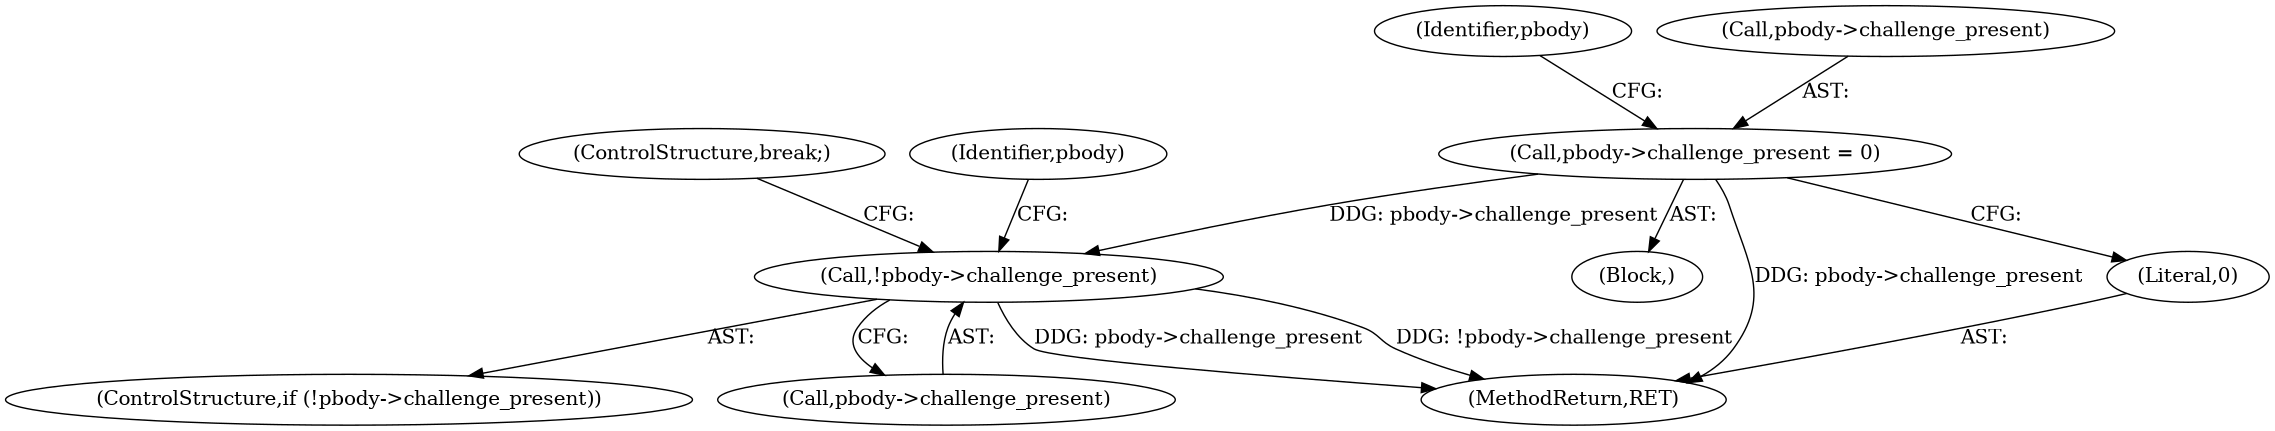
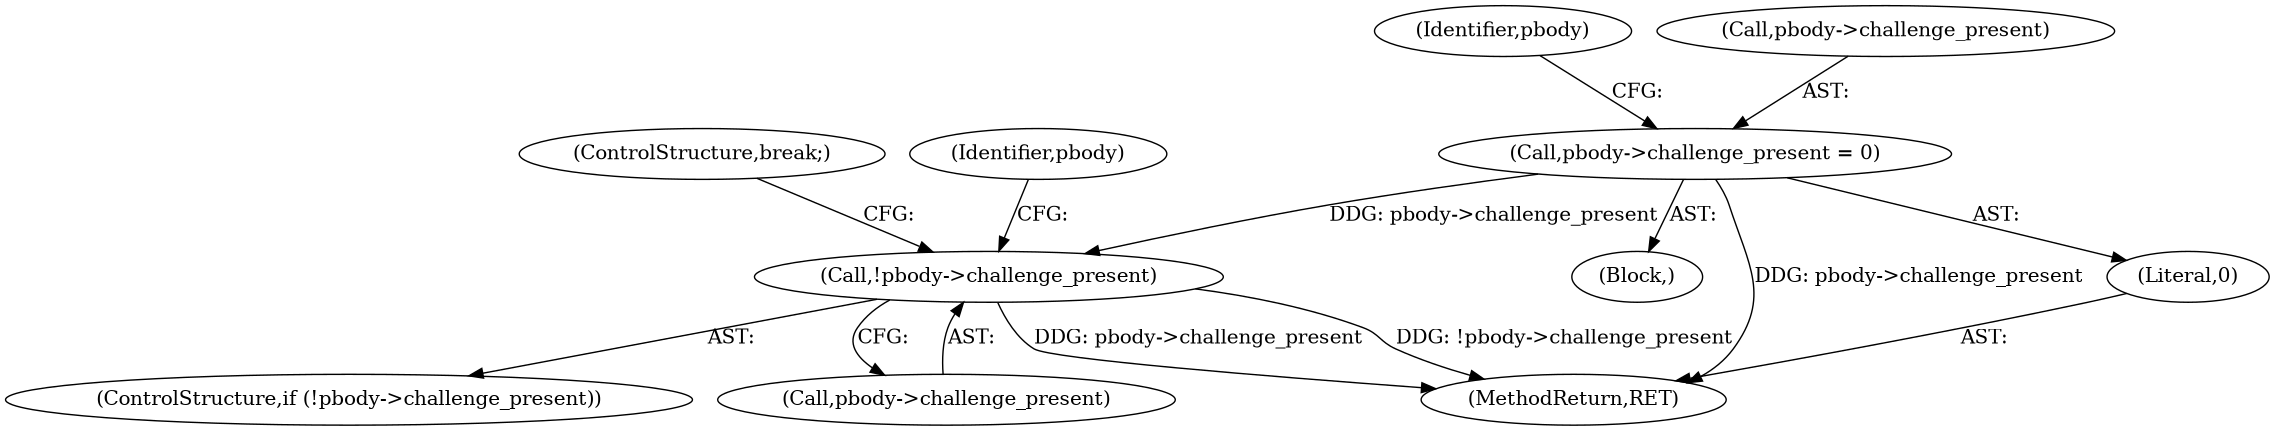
(2000, 215) -> (2000, 215)
